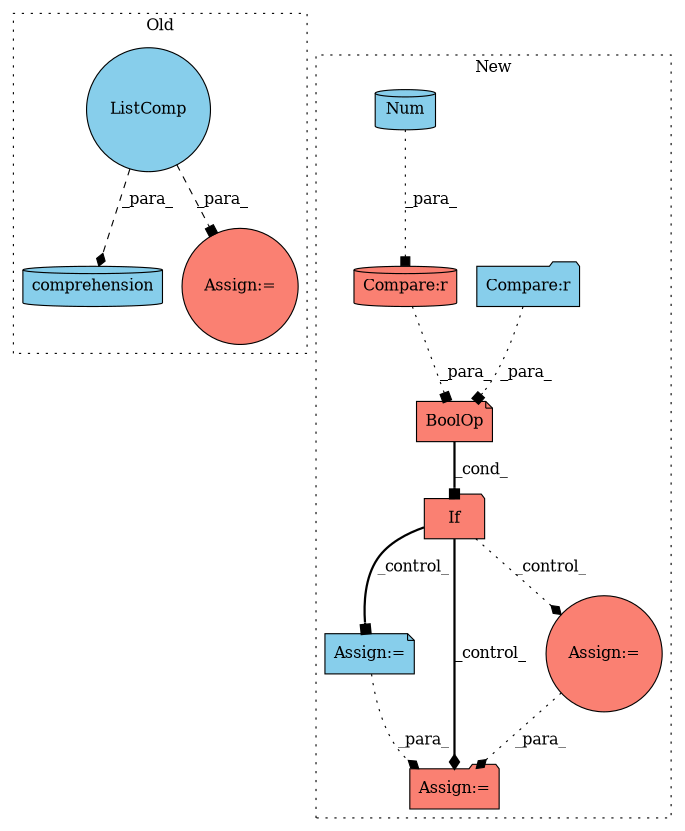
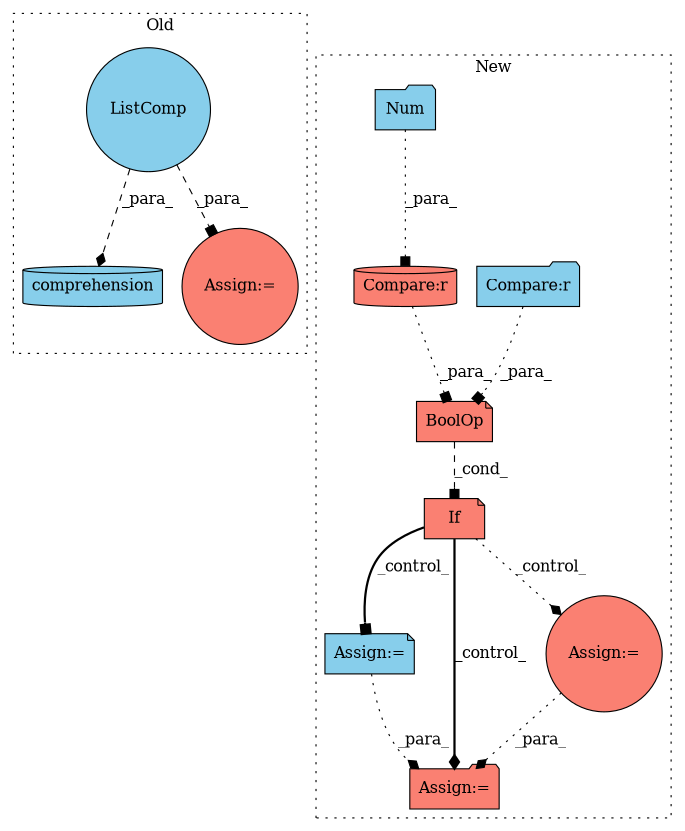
(405, 110) -> (405, 110)
(454, 464) -> (454, 464)
(454, 519) -> (454, 519)
